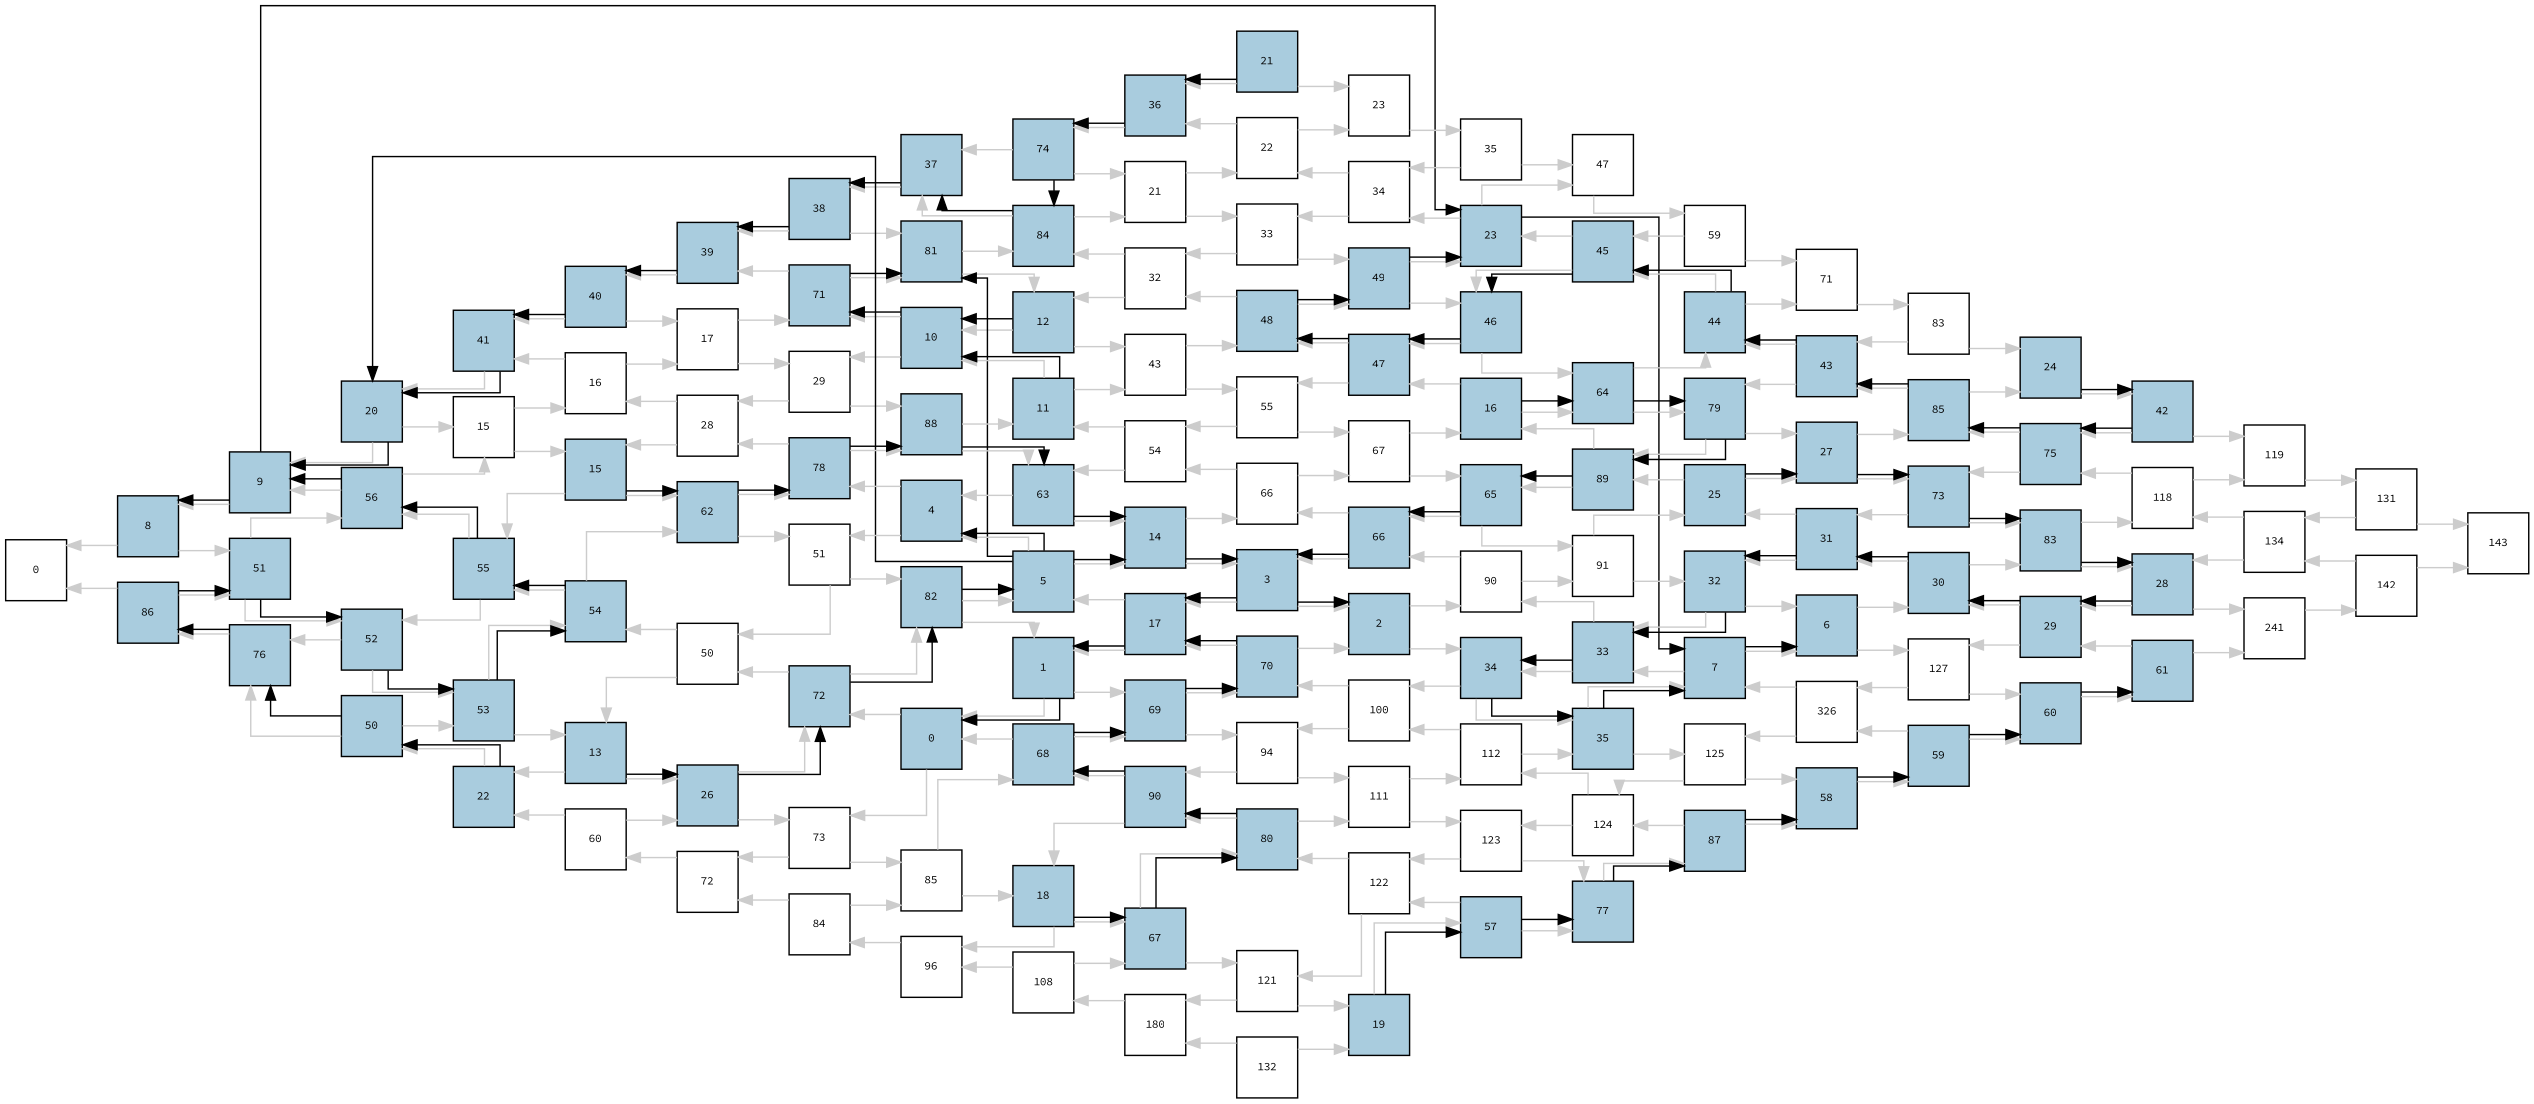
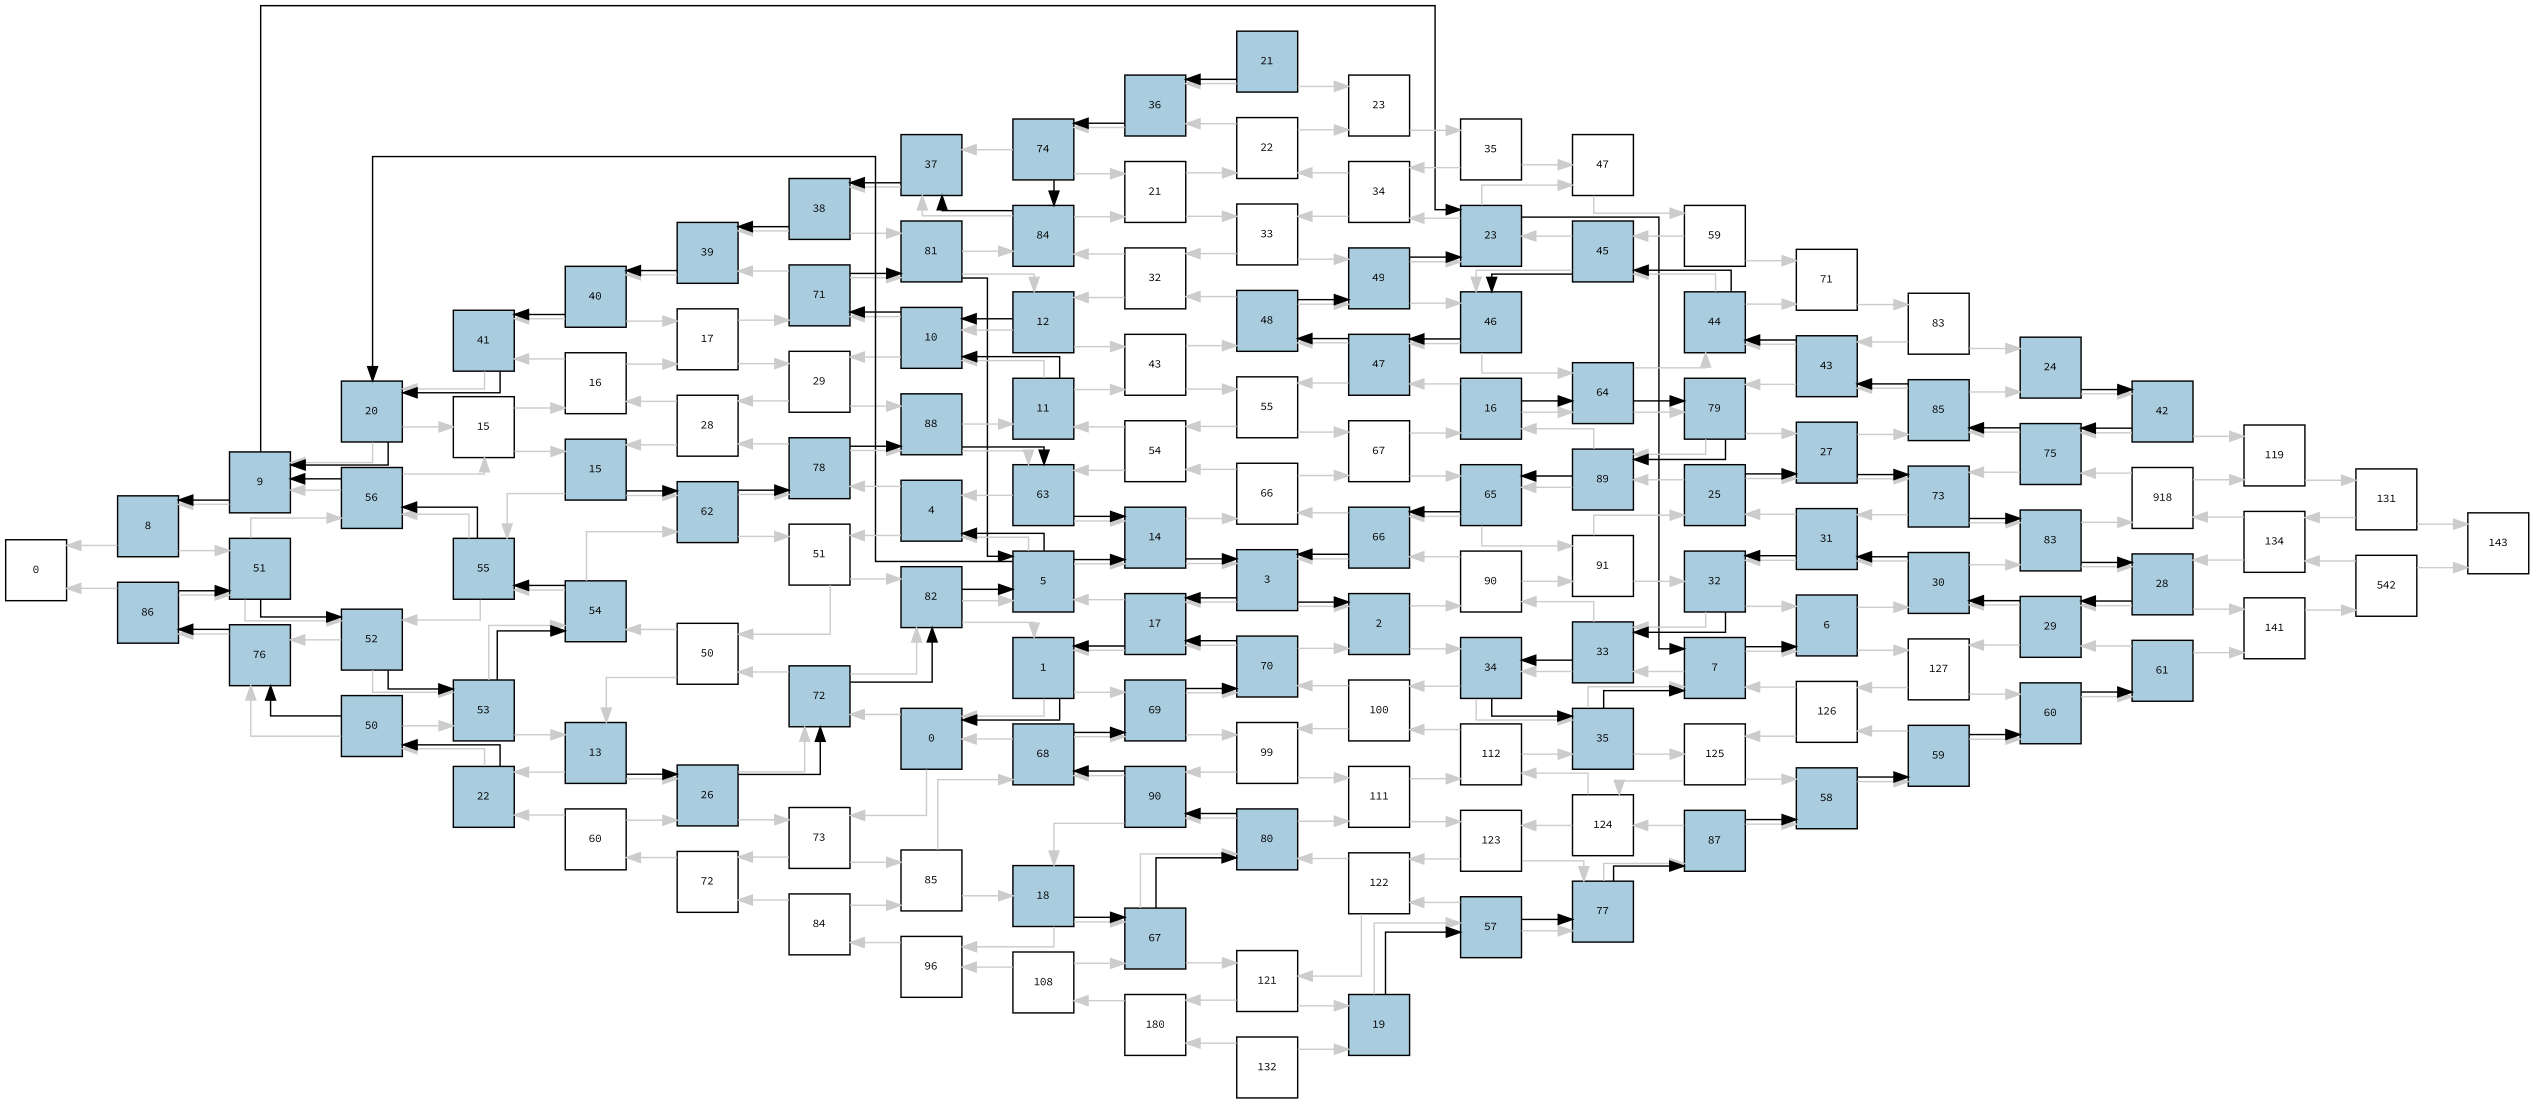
(987, 393) -> (987, 394)
(2163, 498) -> (2163, 498)
(2386, 586) -> (2386, 586)
(2274, 628) -> (2274, 628)
(1827, 712) -> (1827, 712)
(1267, 753) -> (1267, 753)
